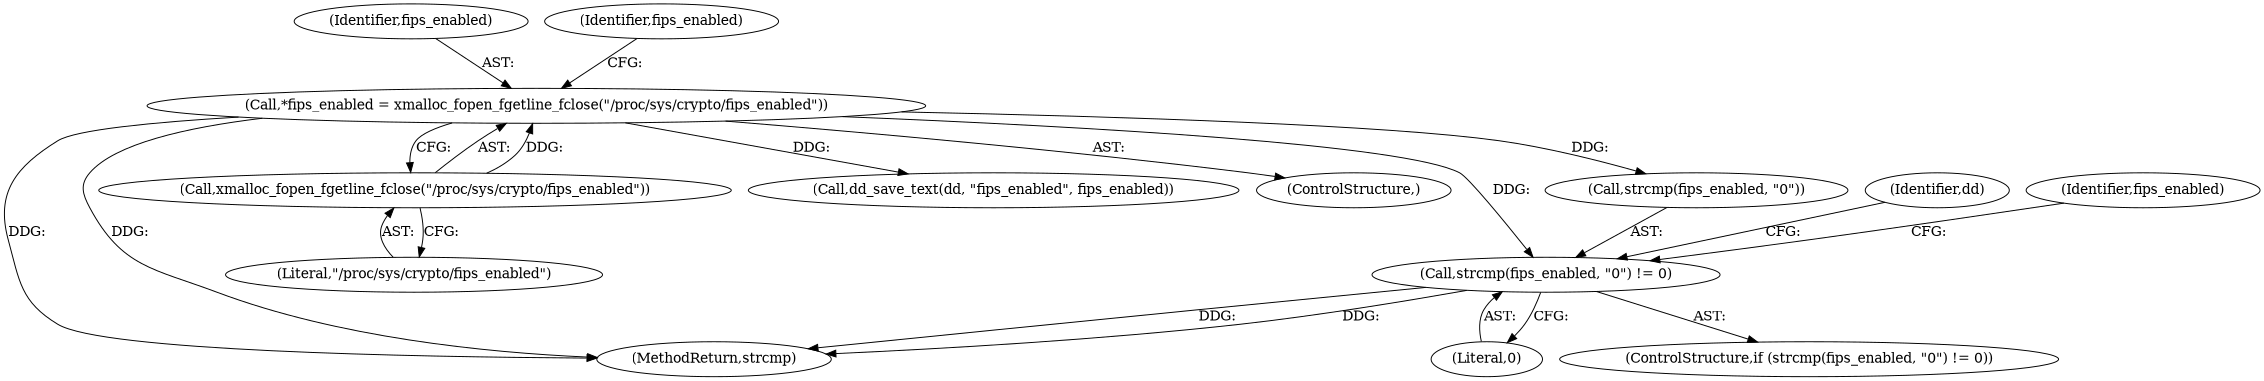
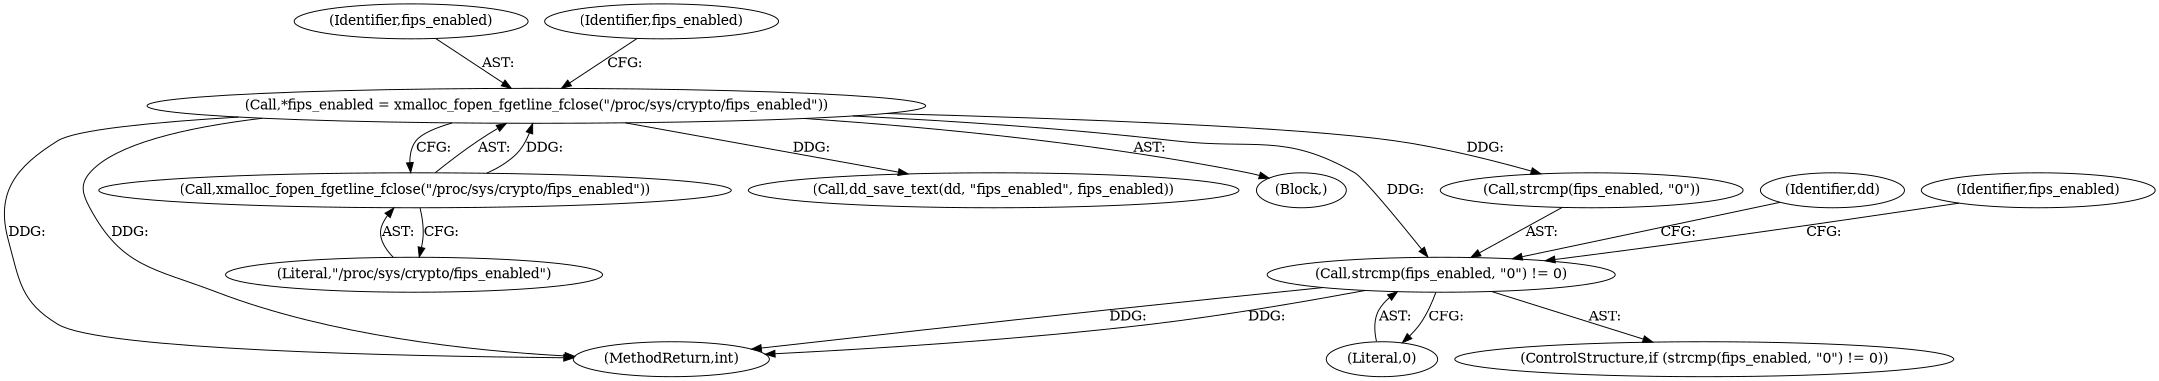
(1354, 190) -> (1301, 190)
(714, 359) -> (671, 359)
